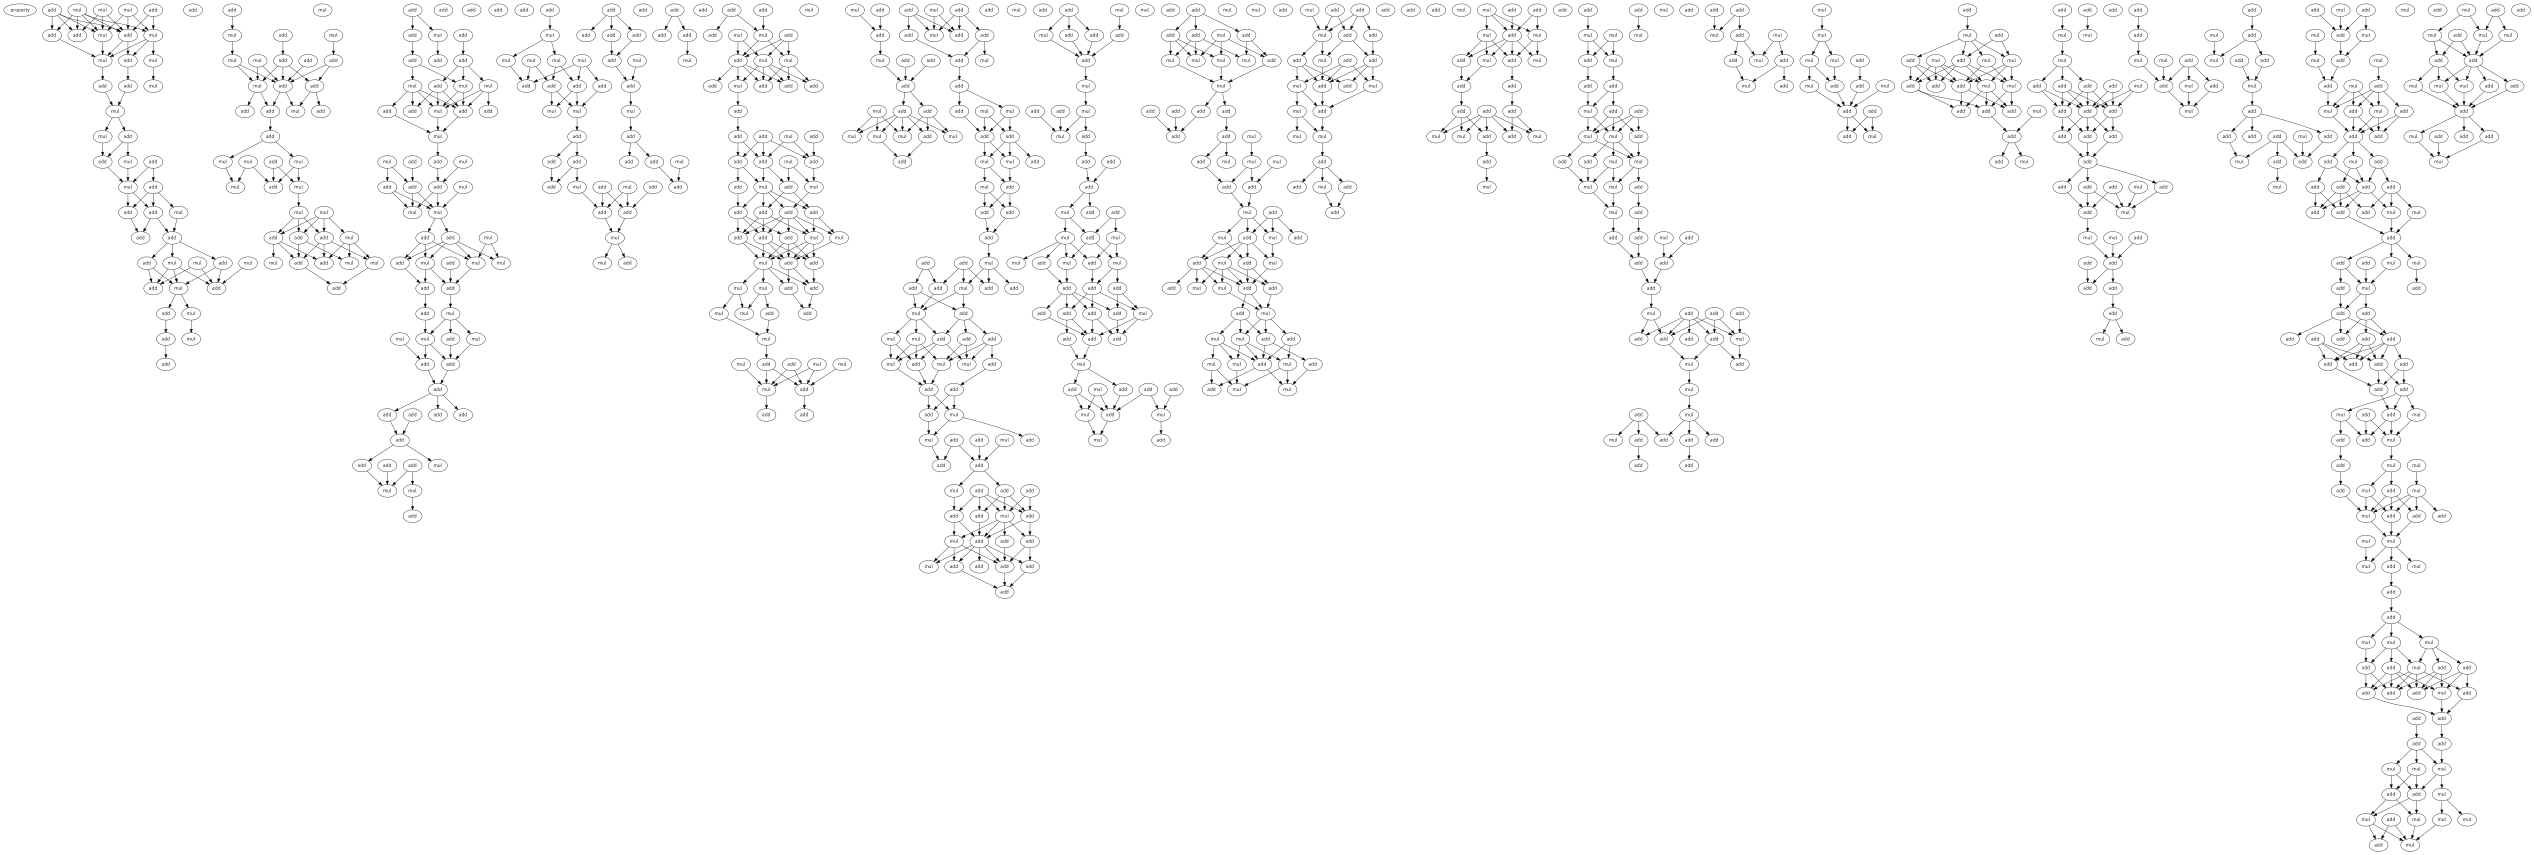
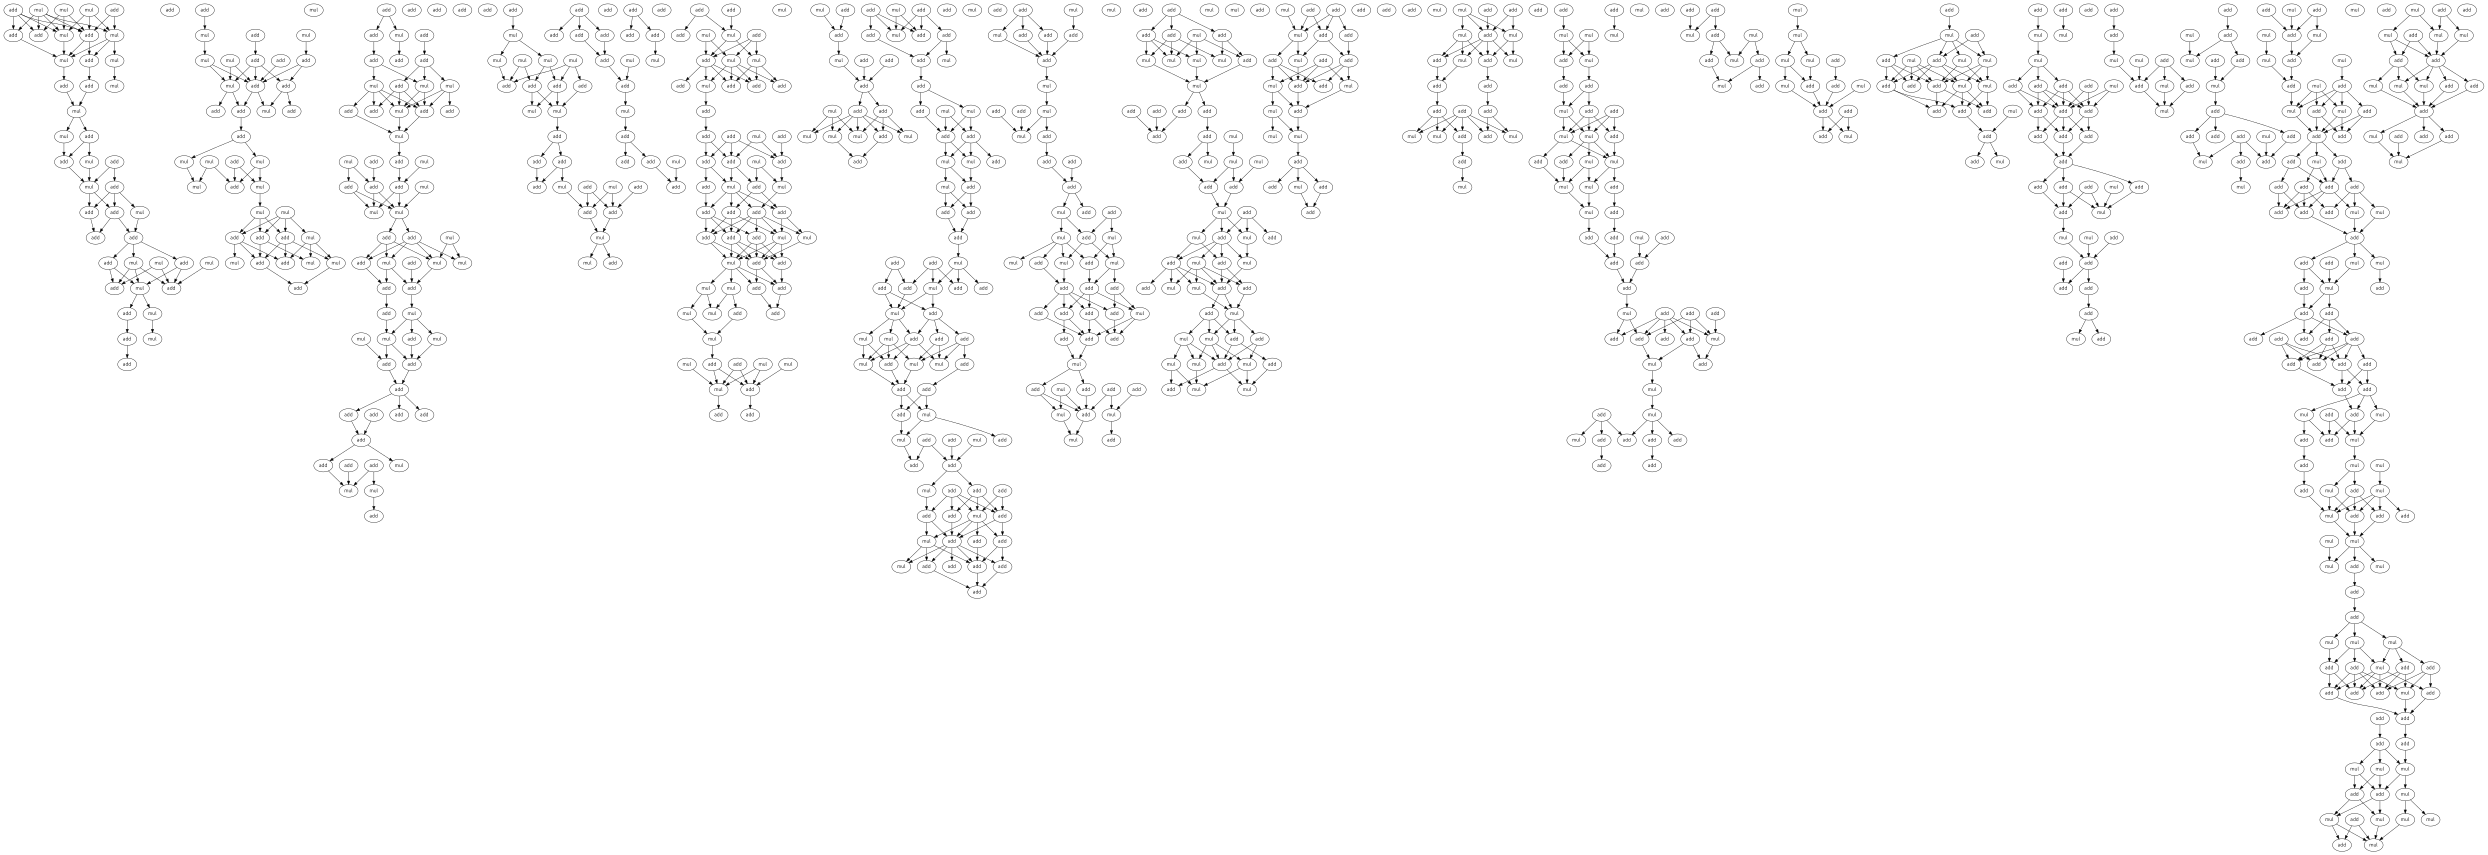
(20, 10) -> none
